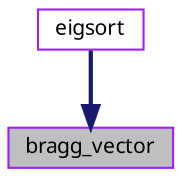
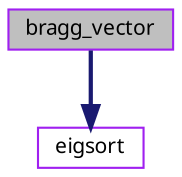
(91, 78) -> (91, 78)
